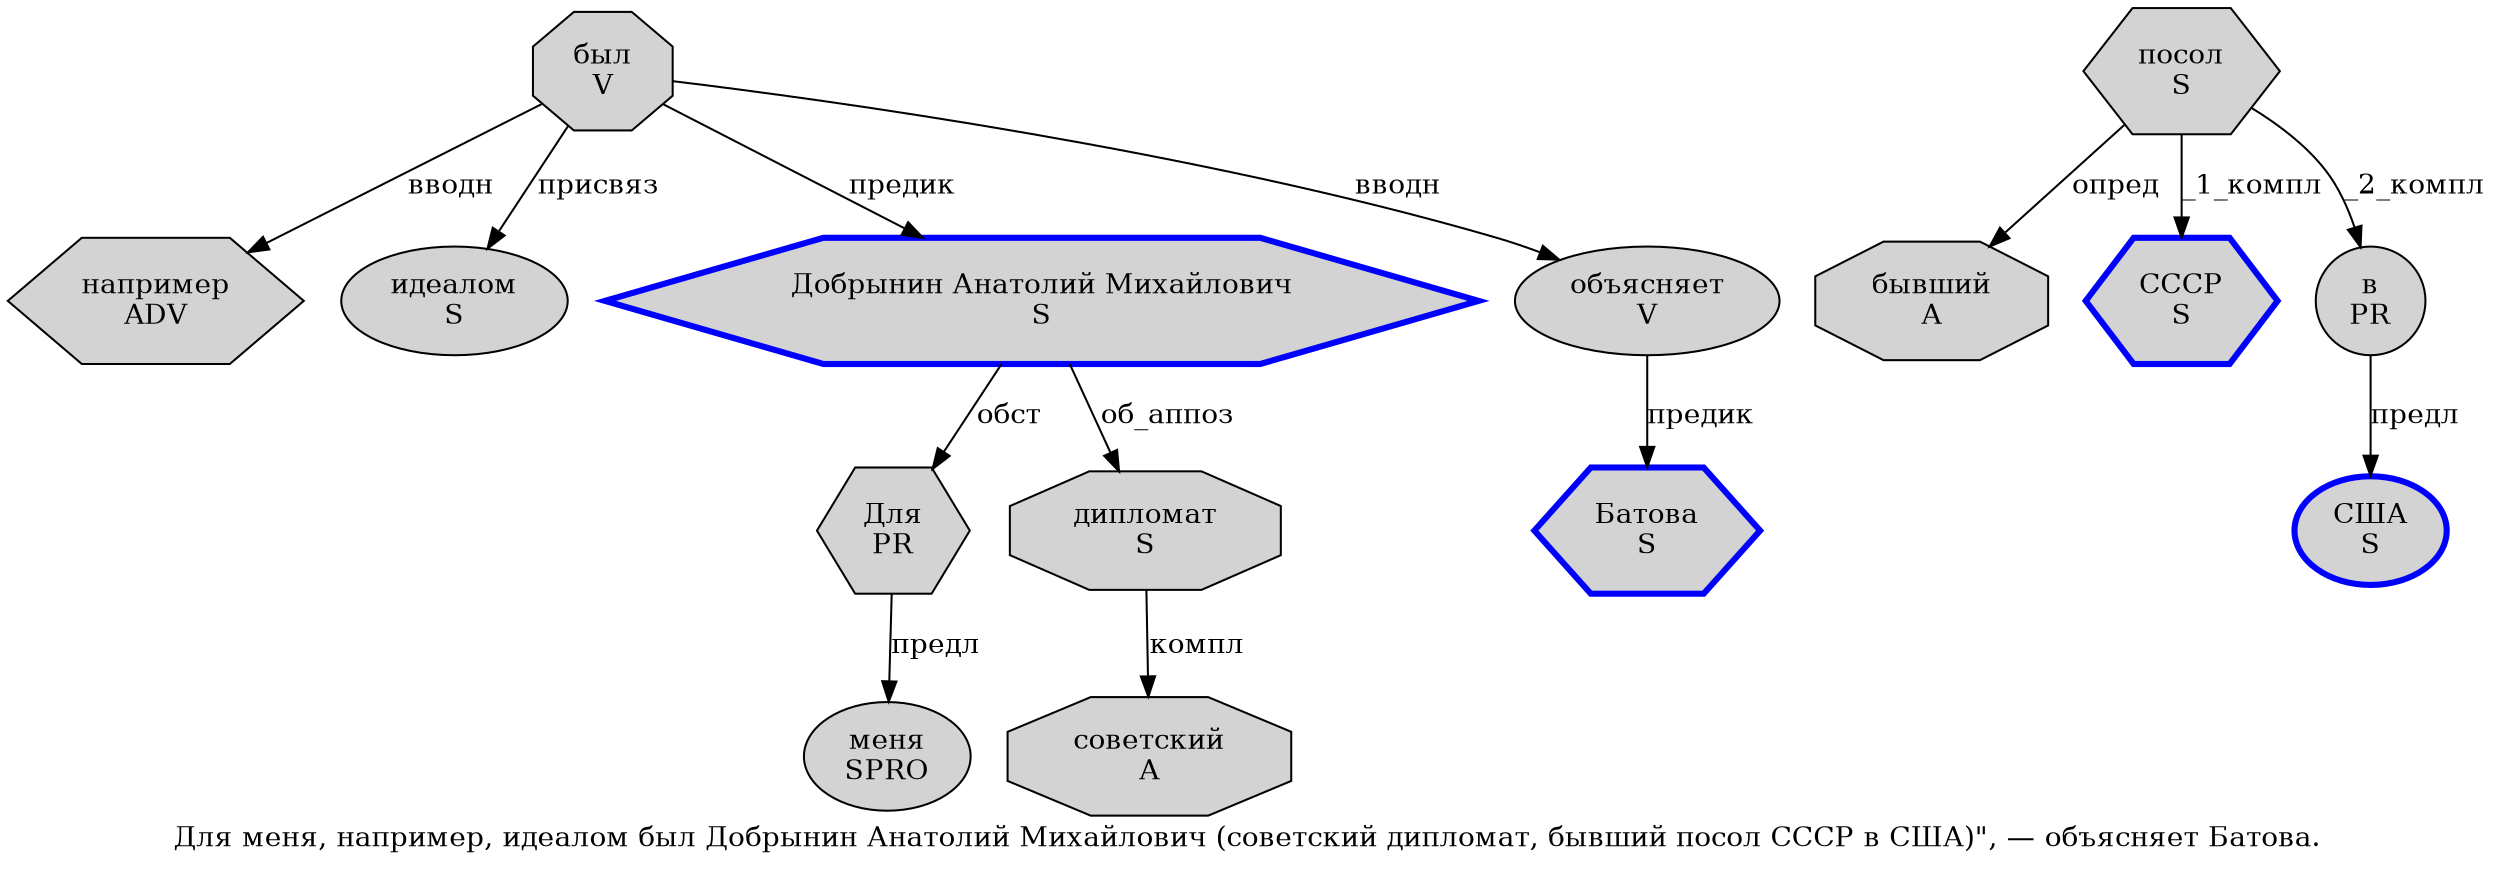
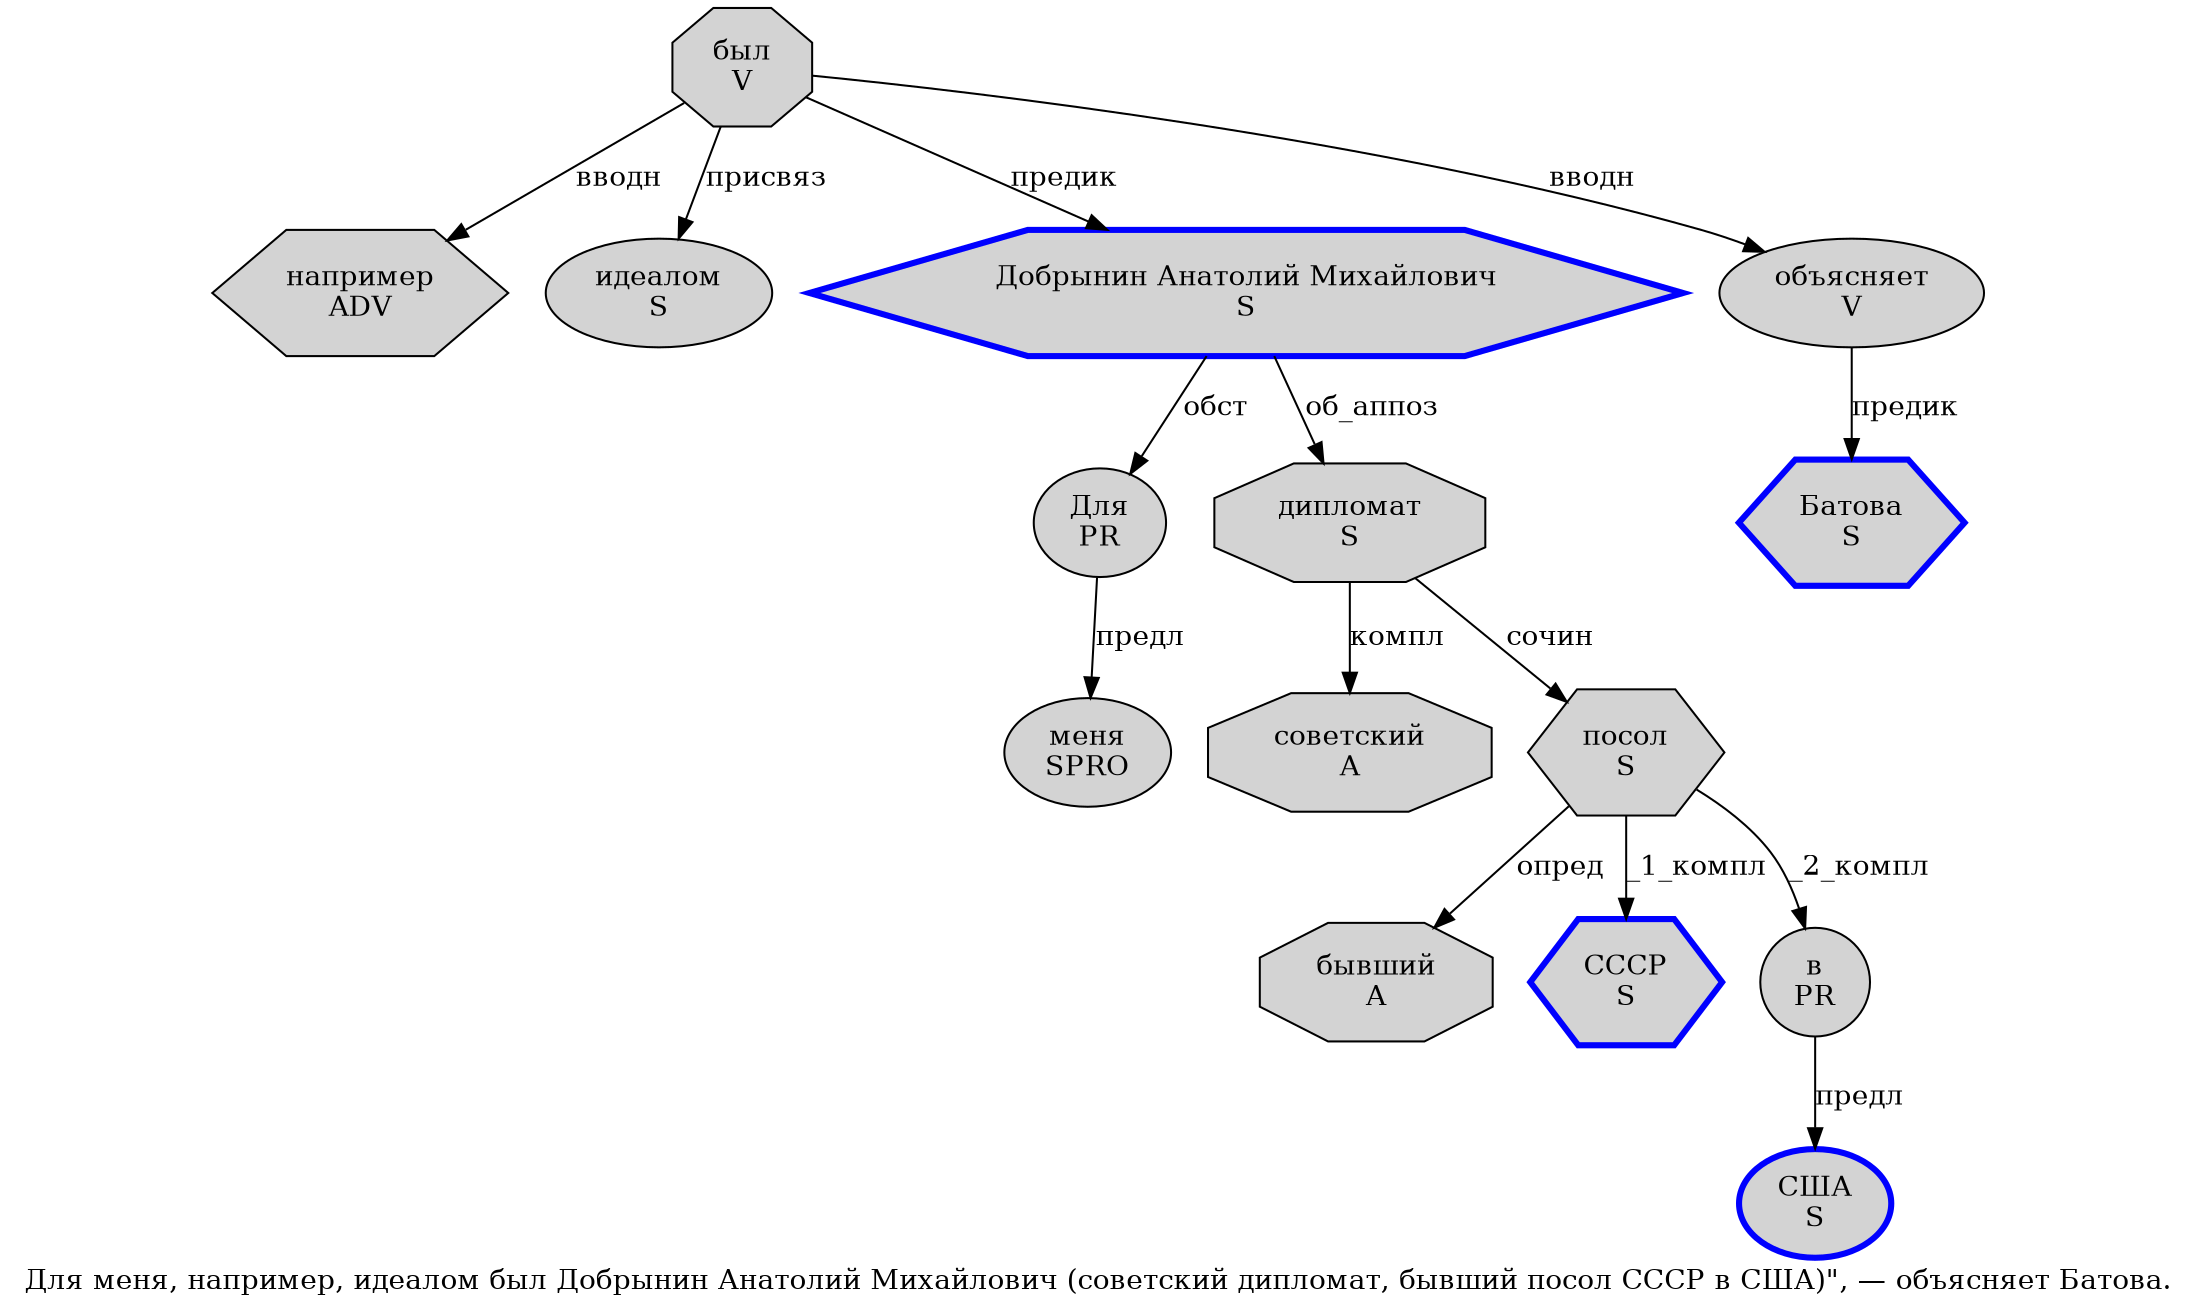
(893, 531) -> (1100, 523)
none -> (1483, 633)
